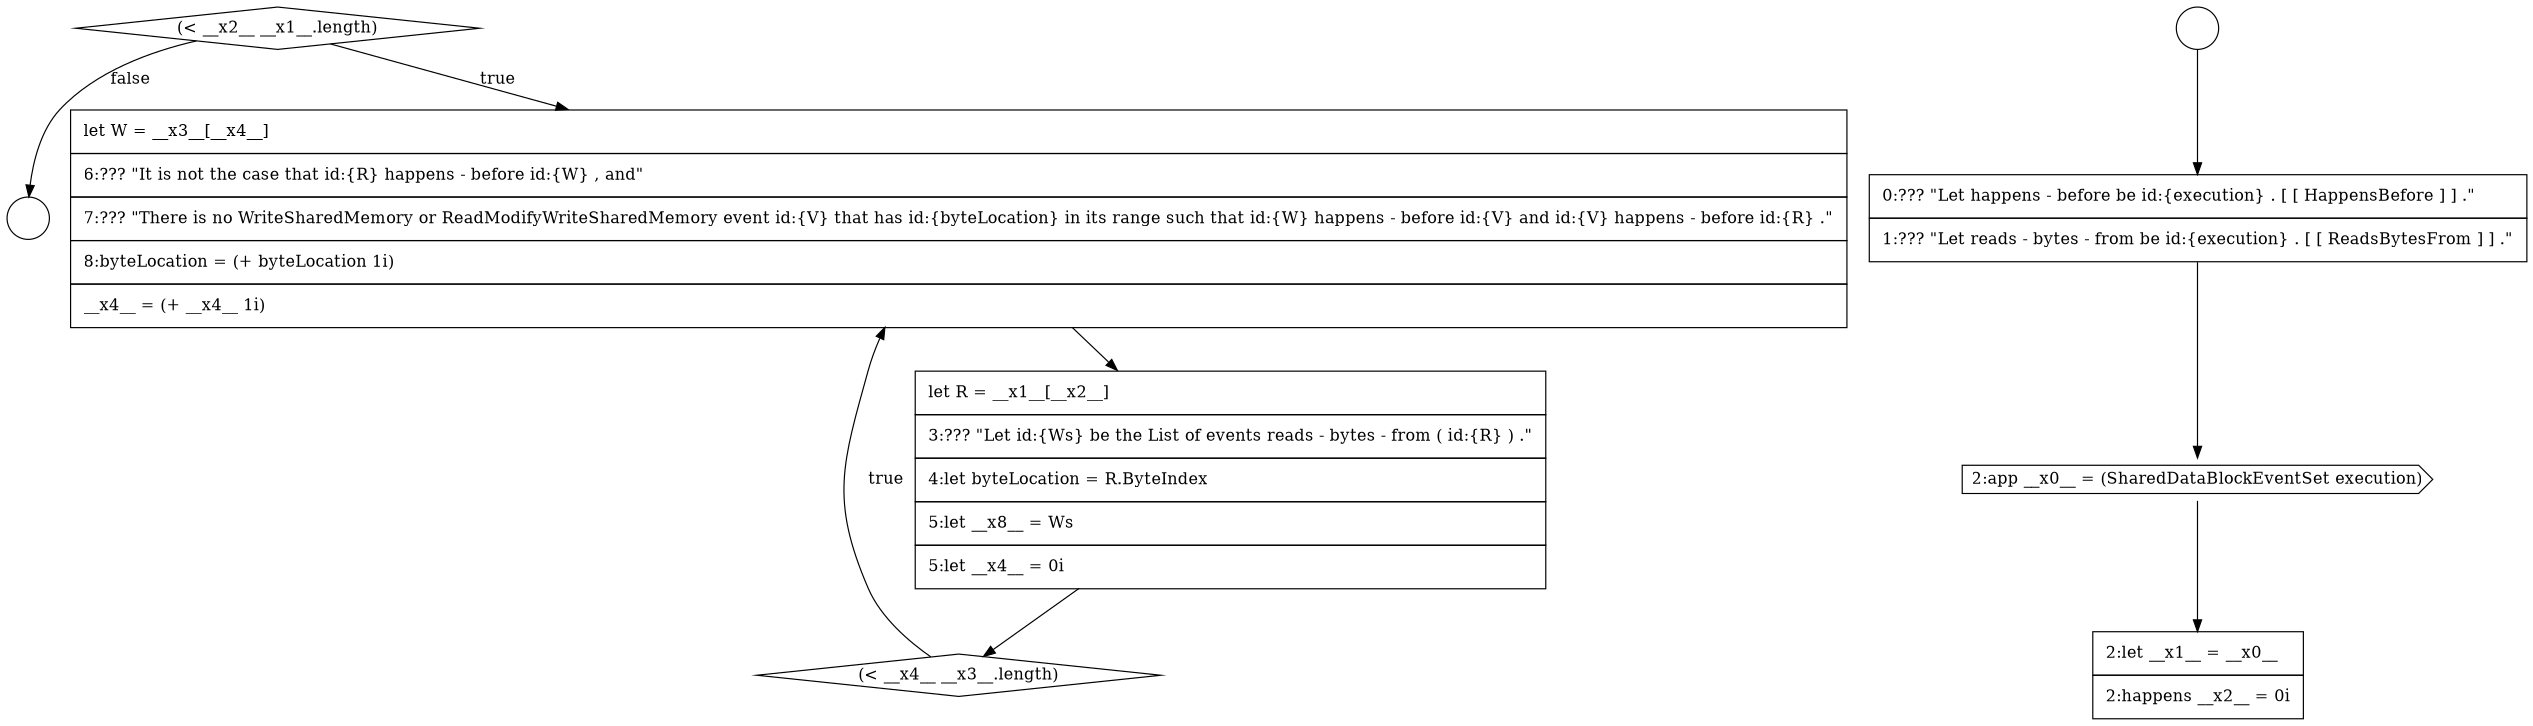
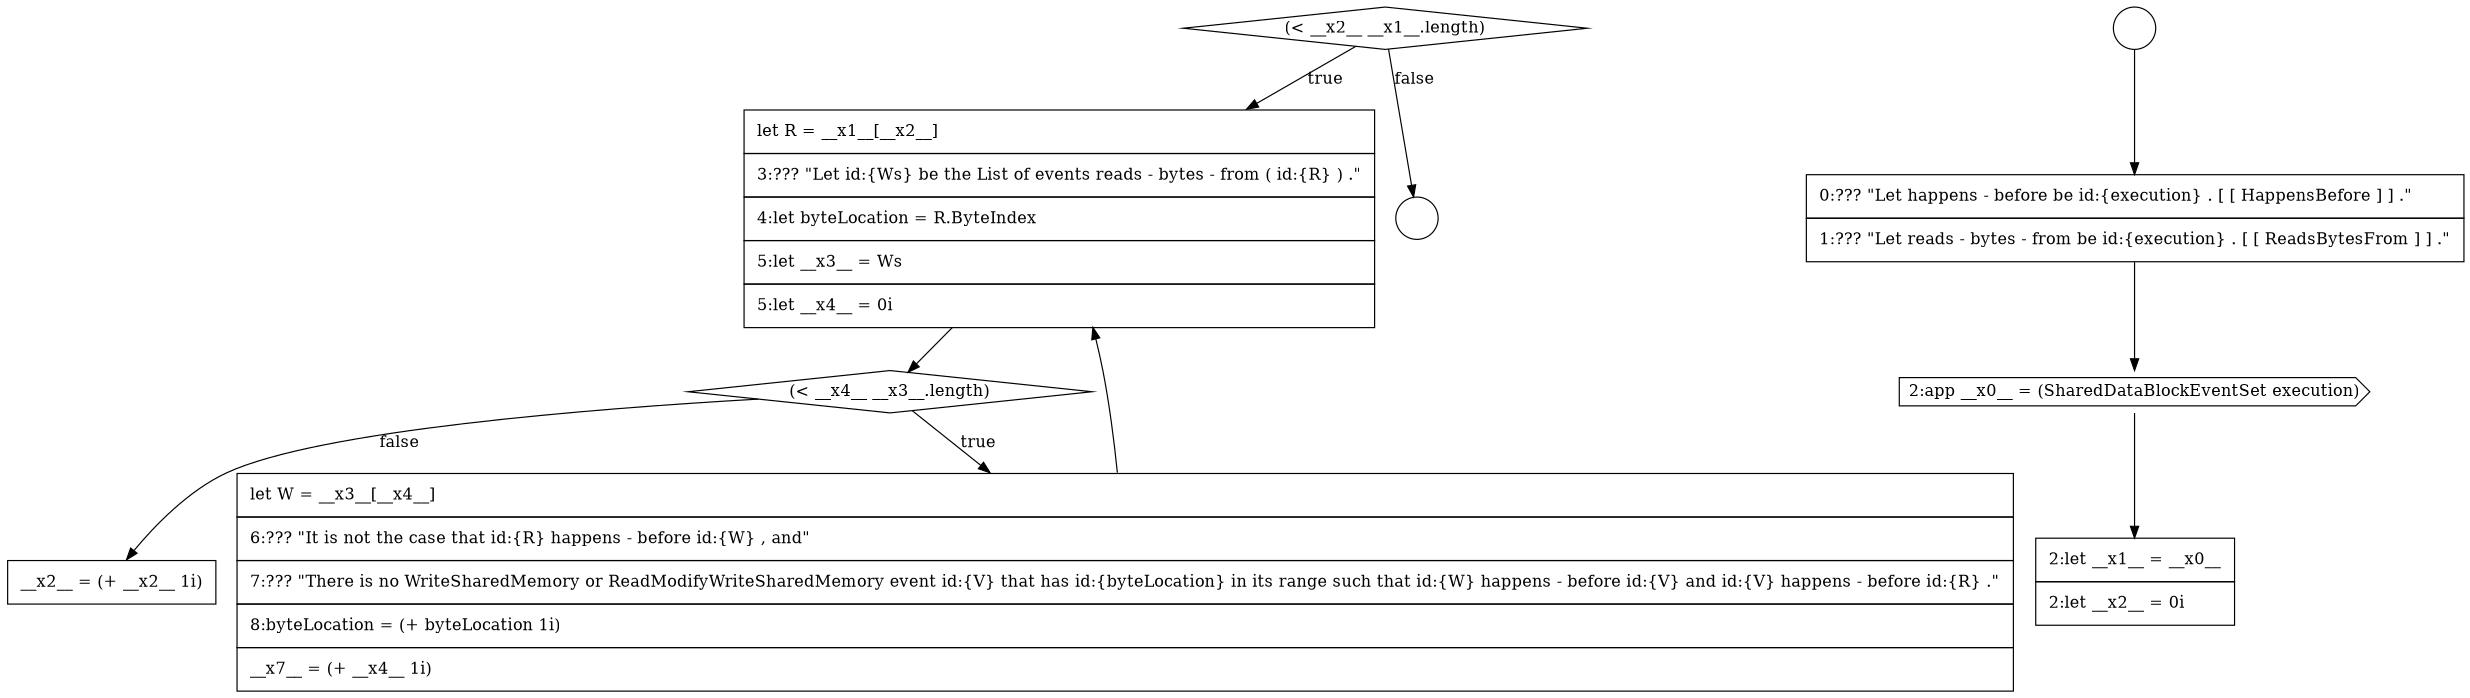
(443, 75) -> (1306, 75)
(175, 305) -> (341, 669)
(1001, 523) -> (830, 262)
none -> (111, 582)
(2198, 696) -> (2117, 603)
